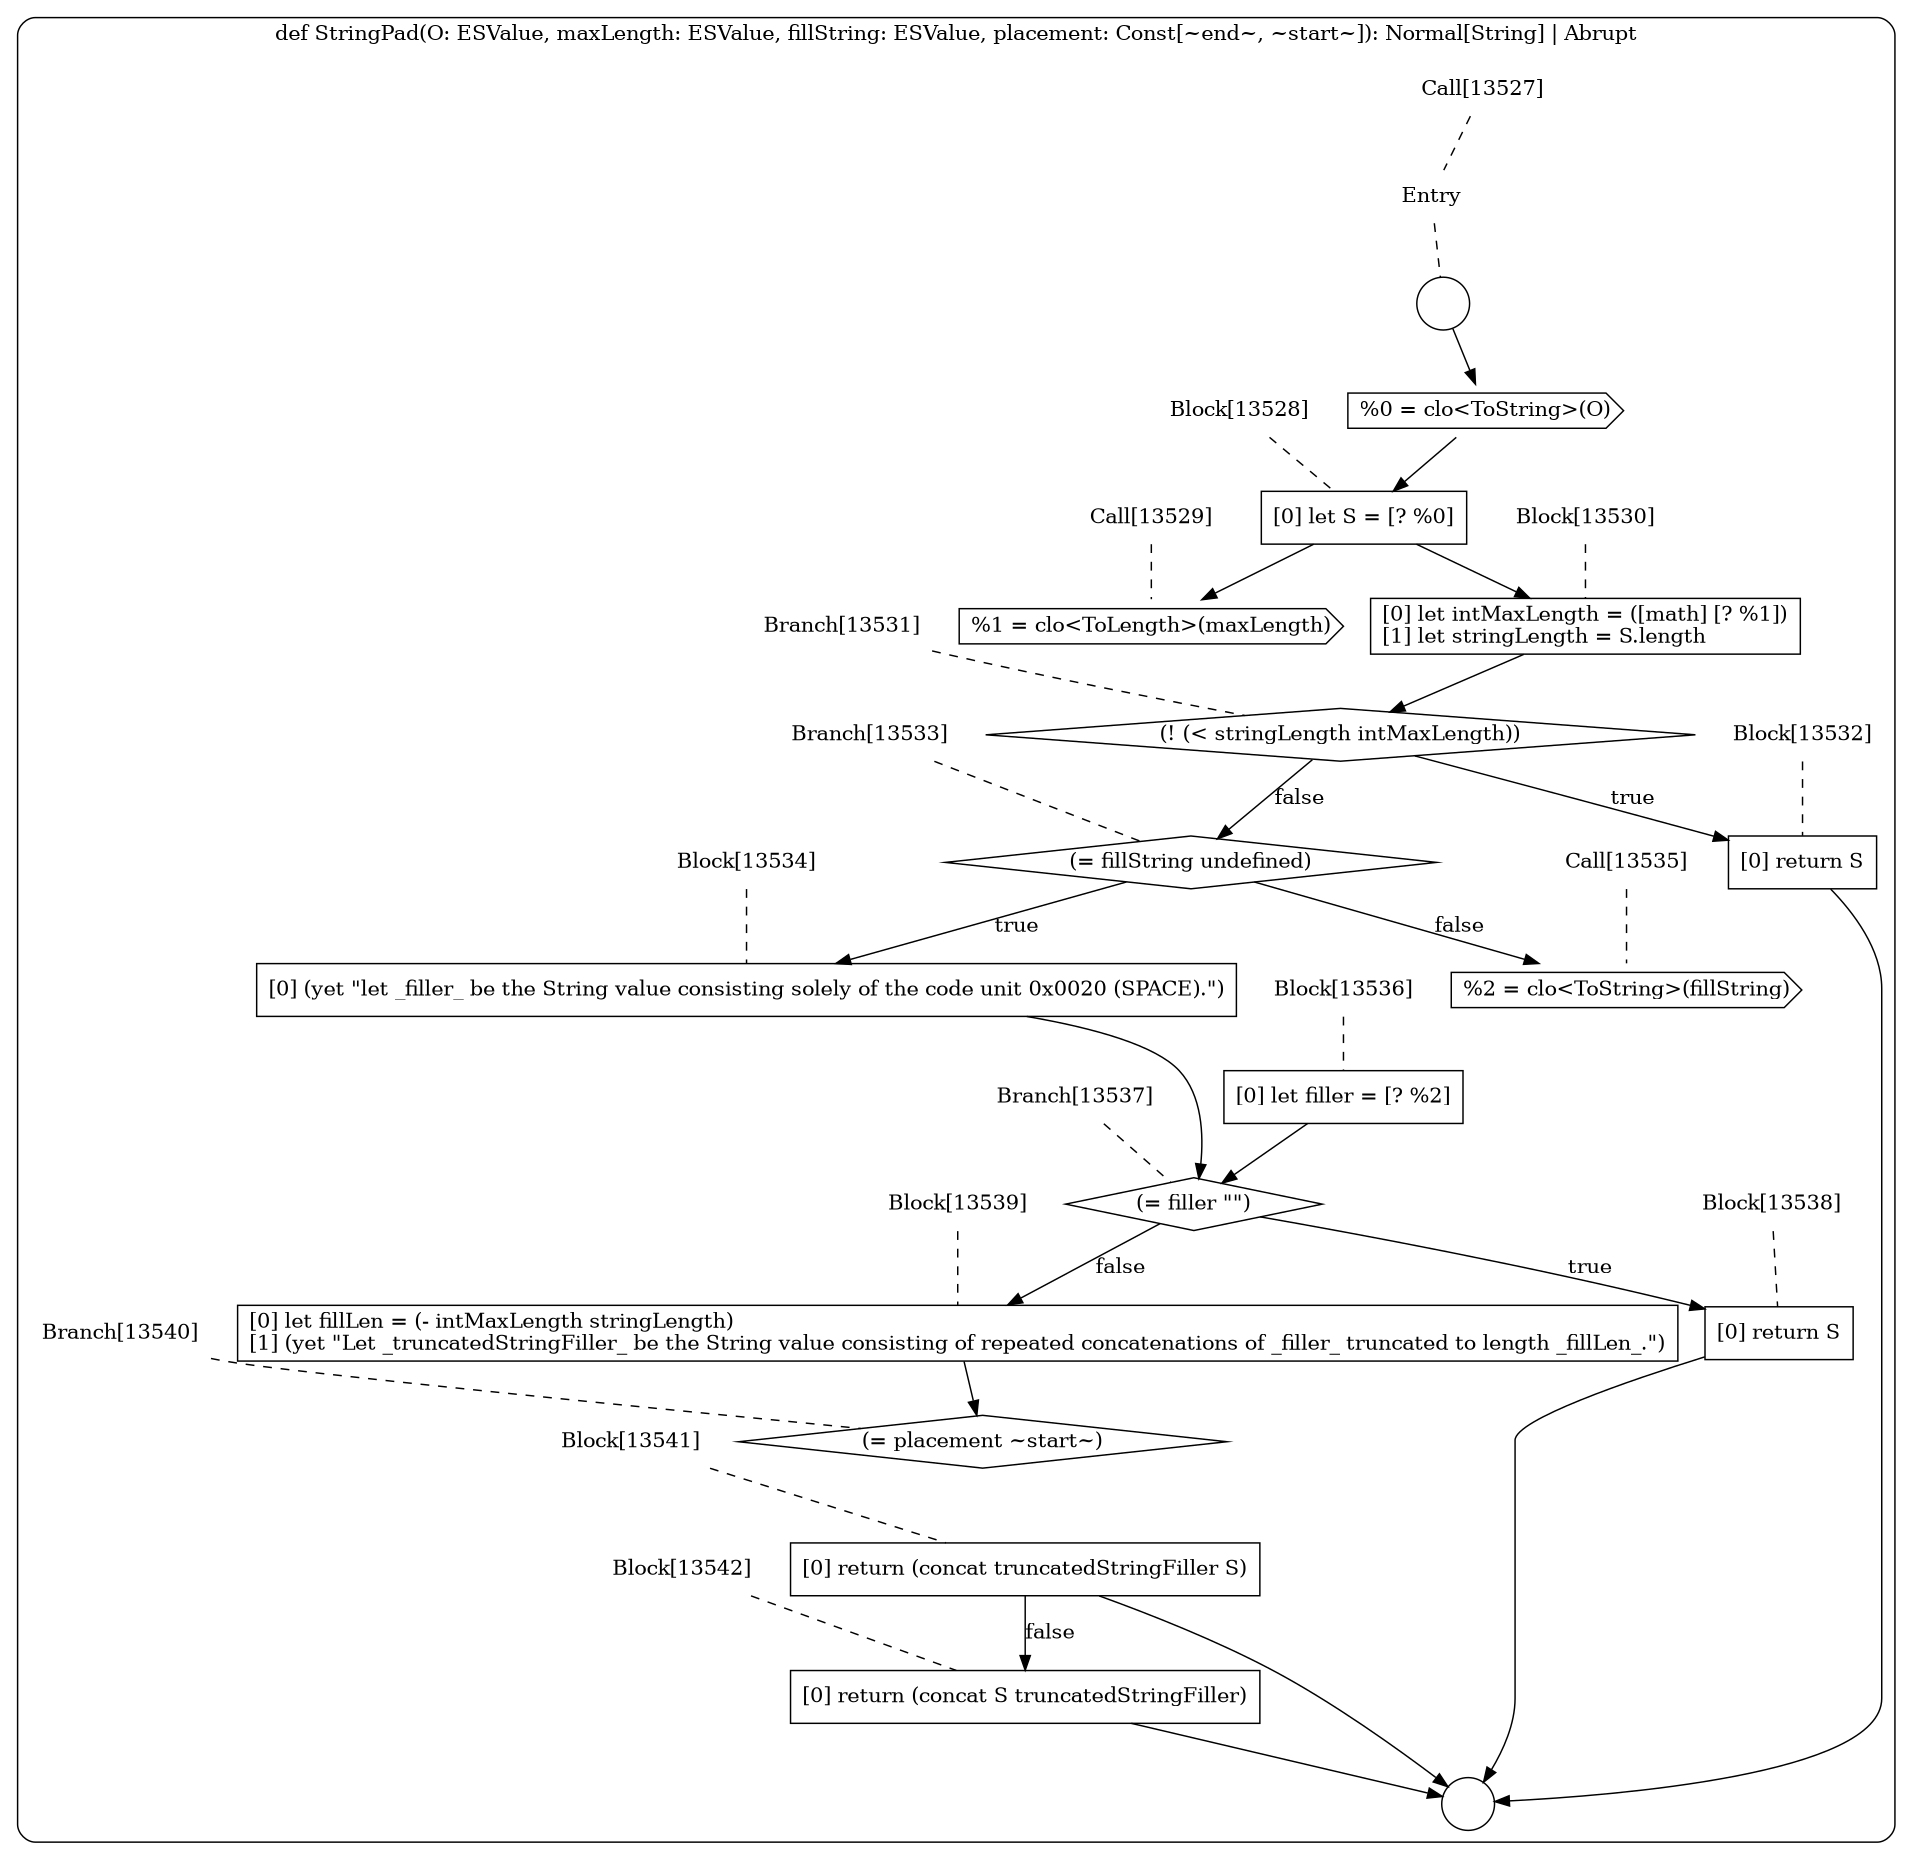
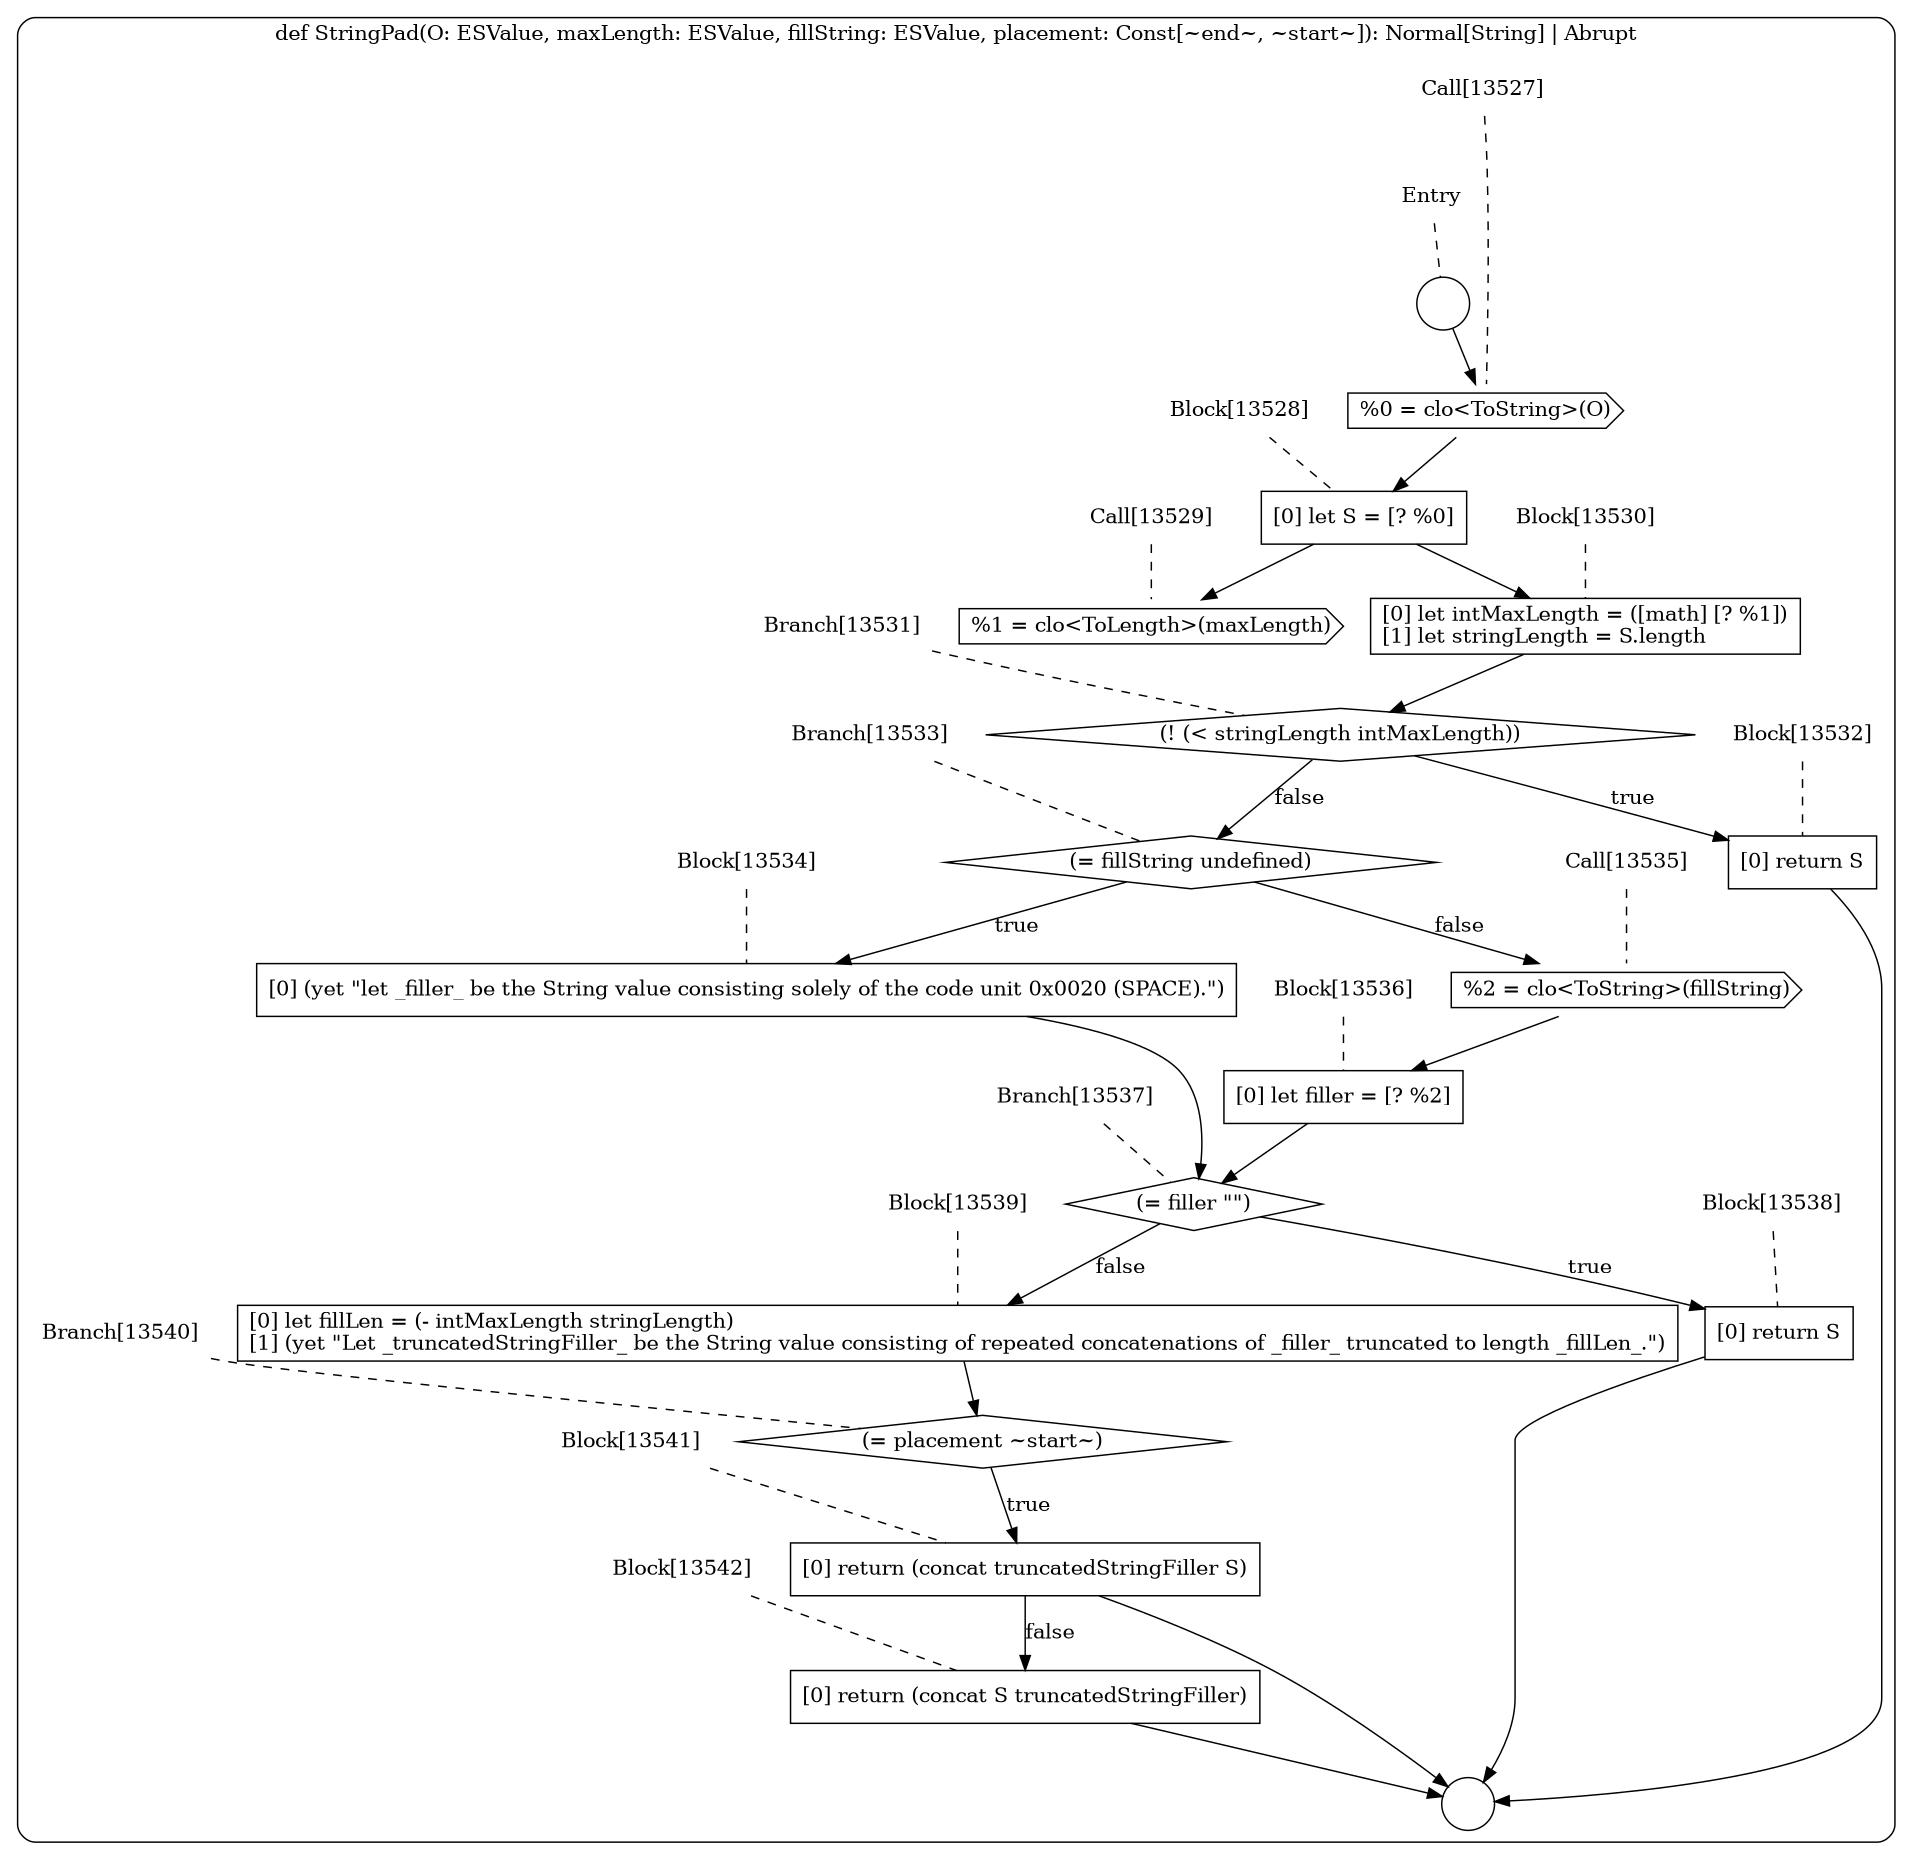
(1457, 143) -> (1488, 250)
none -> (1492, 1041)
none -> (1001, 1498)
